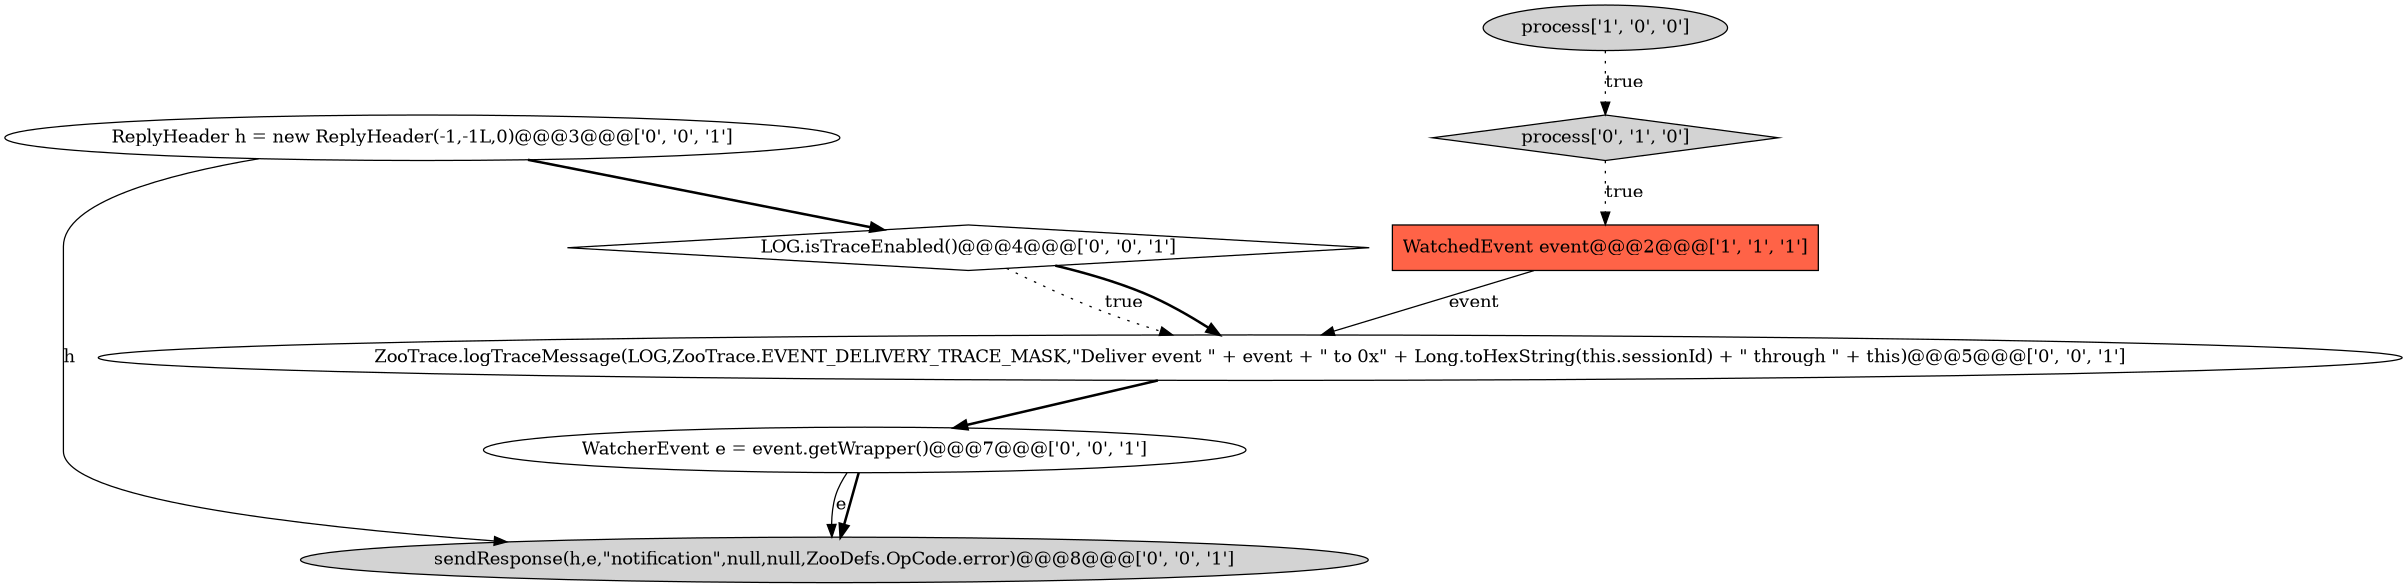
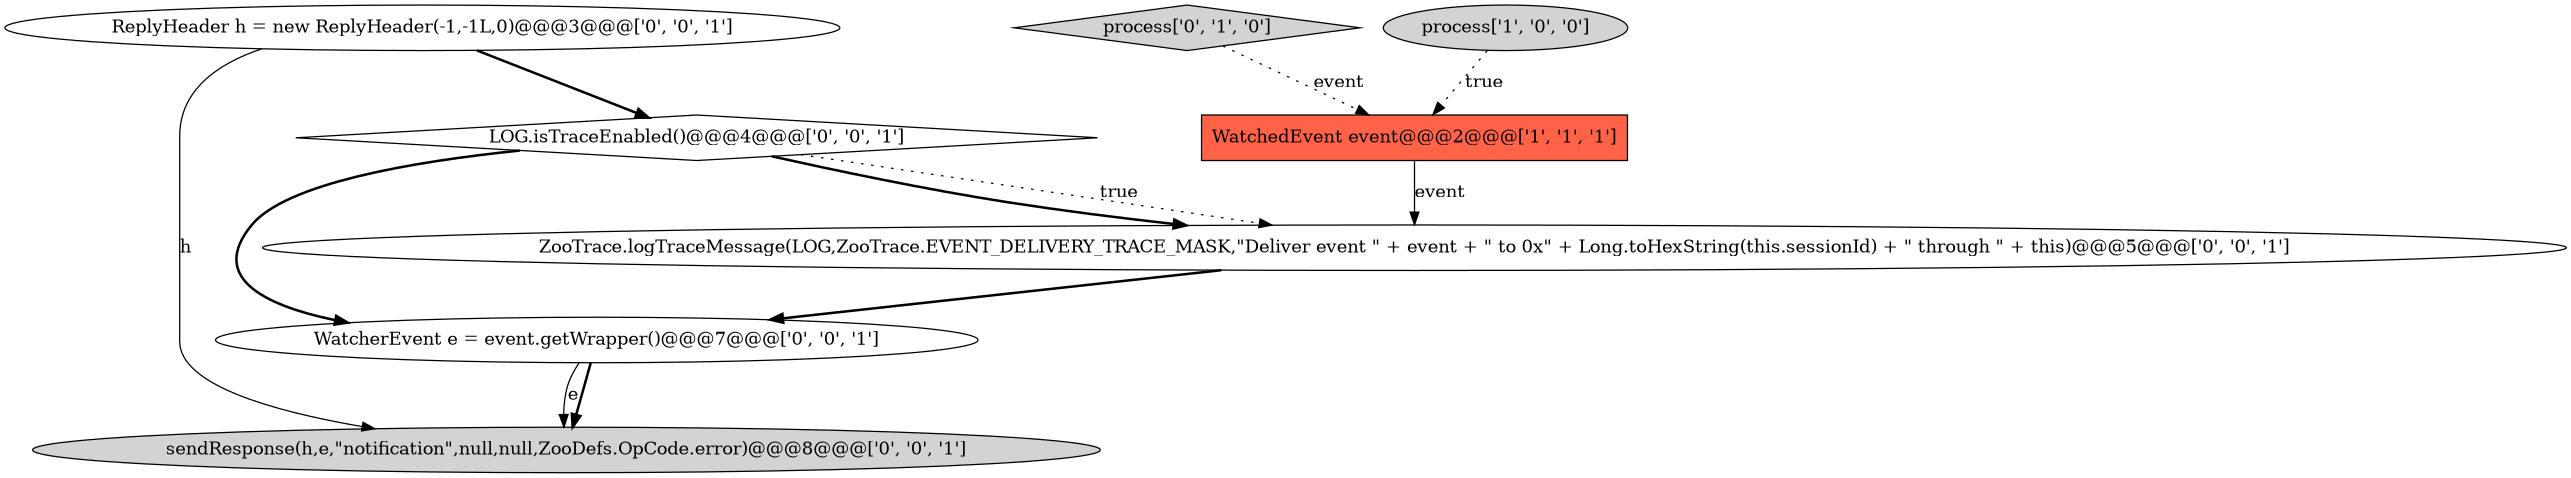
(1605, 76) -> (1464, 78)
(1625, 193) -> (1339, 83)
none -> (303, 194)
